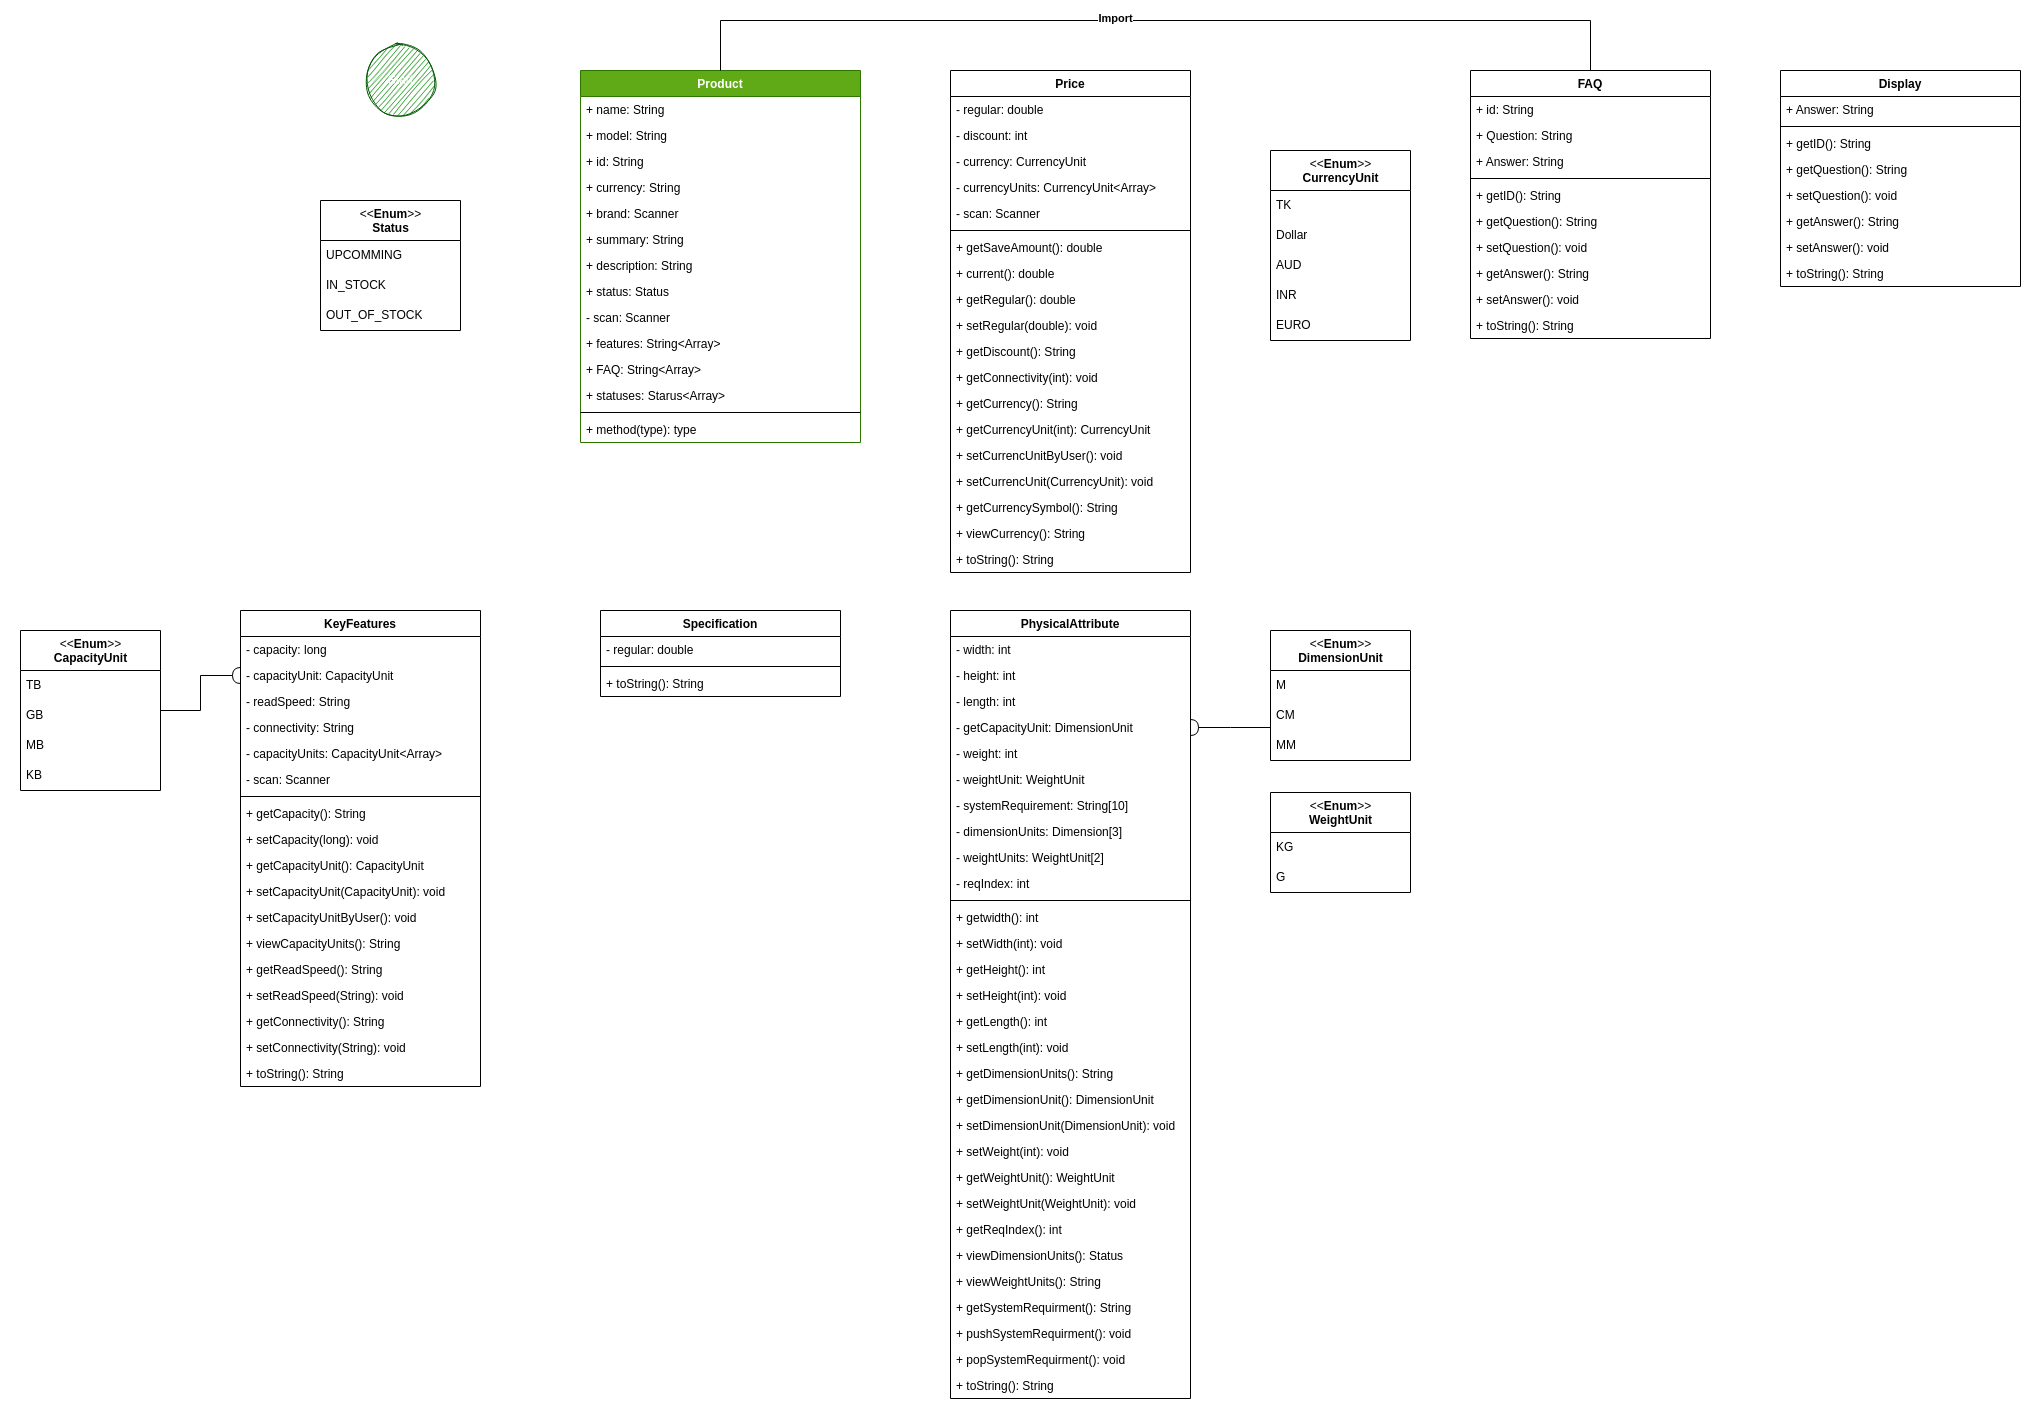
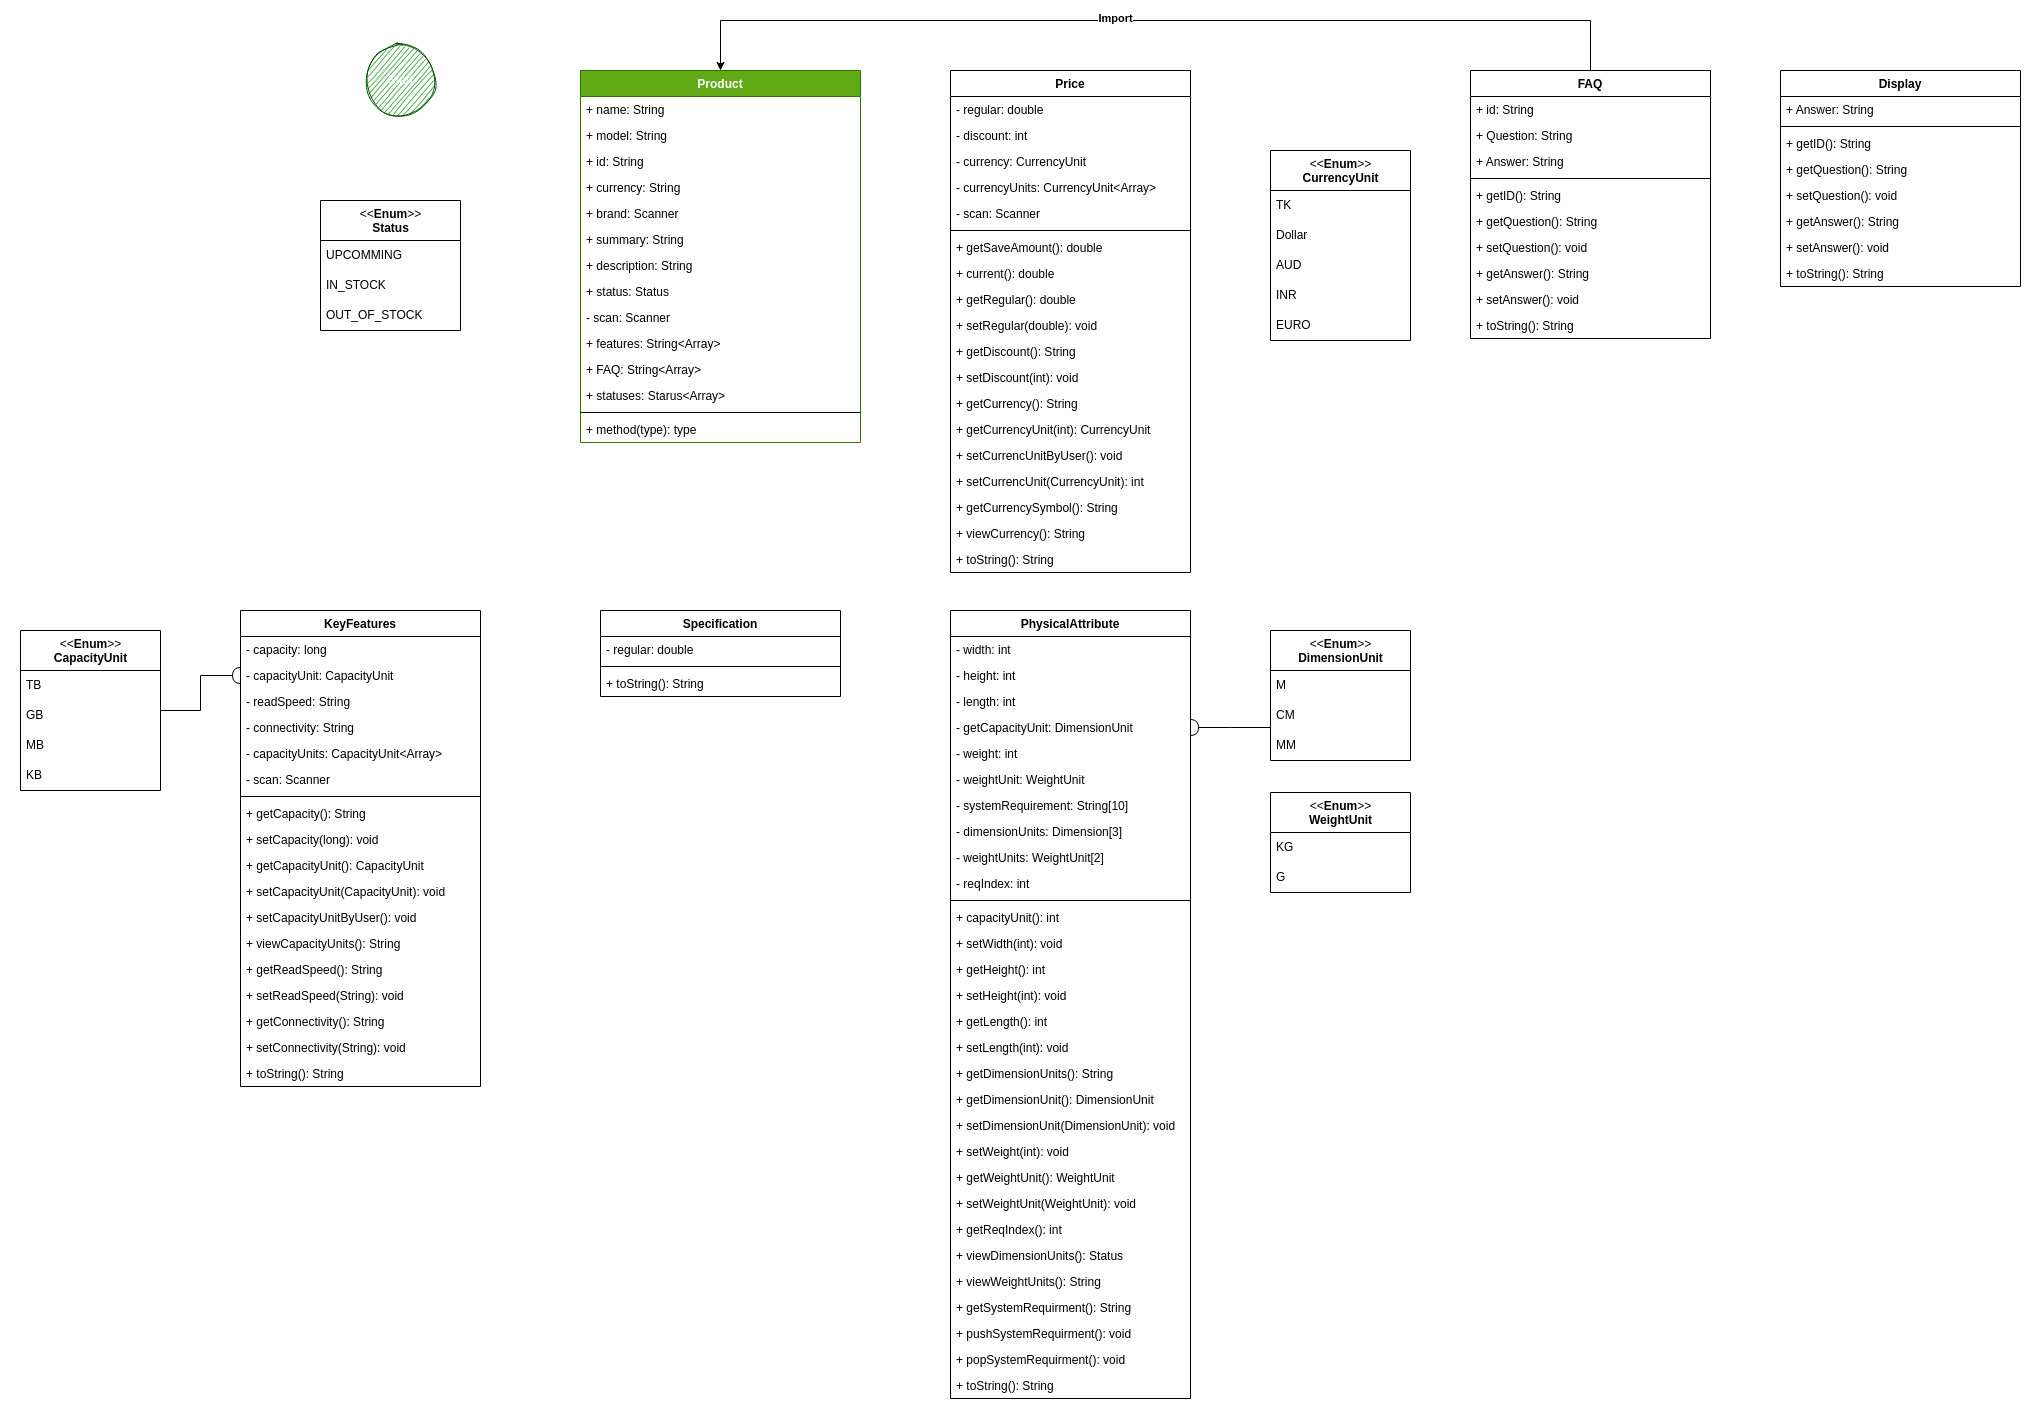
(721, 65) -> (721, 62)
(1039, 378) -> (1027, 378)
(1068, 482) -> (1064, 482)
(1005, 918) -> (1017, 918)
